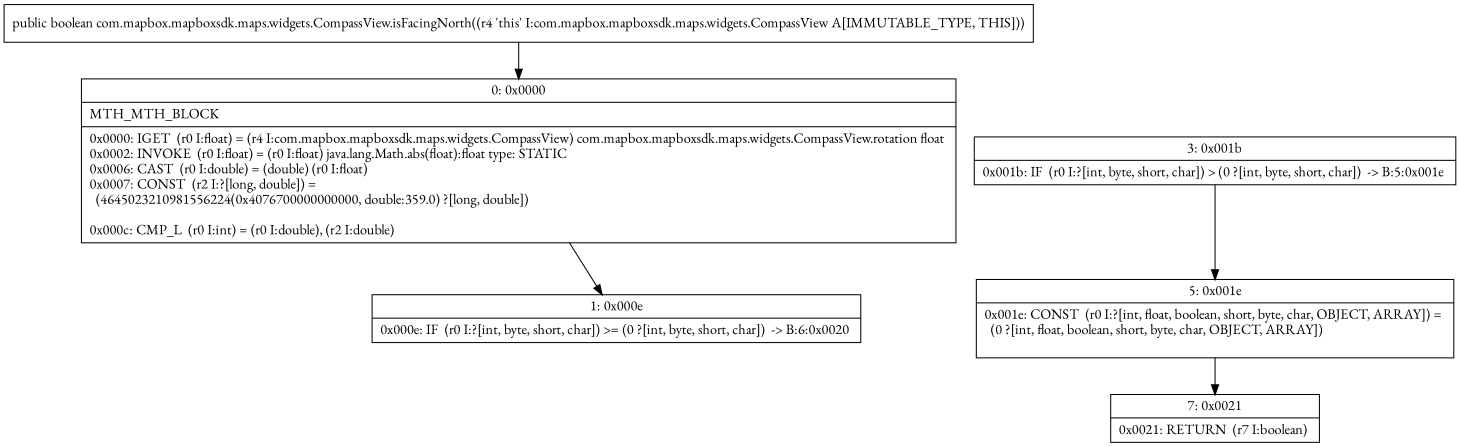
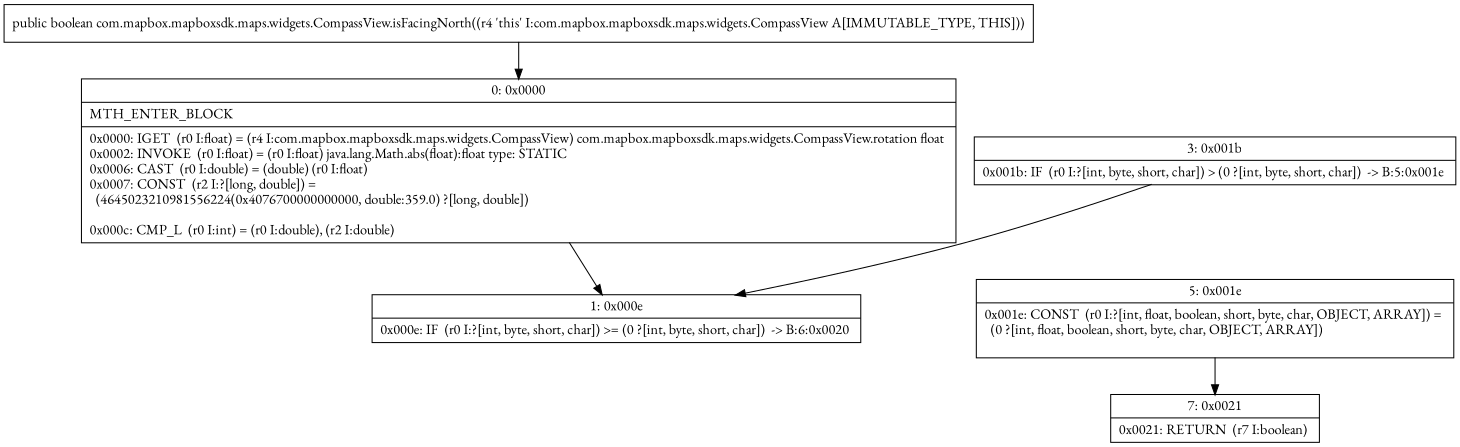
(155, 114) -> (162, 114)
(1215, 227) -> (951, 246)
